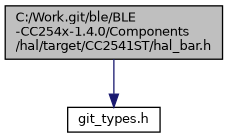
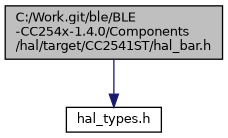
(114, 120) -> (114, 120)
